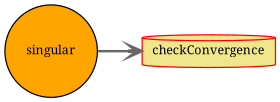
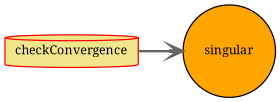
(113, 51) -> (154, 51)
